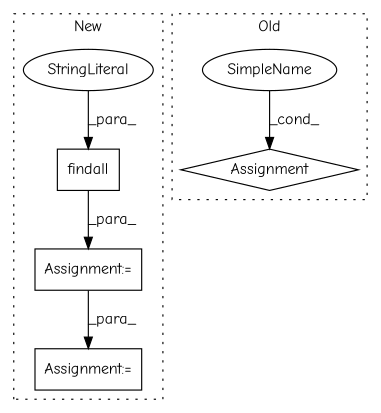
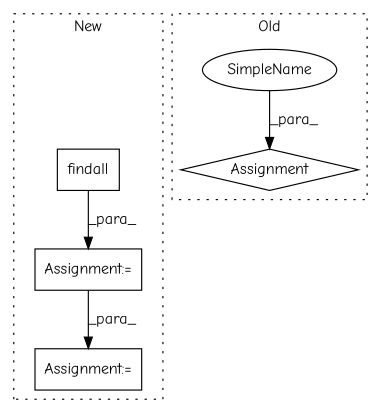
(88, 70) -> none
(294, 120) -> (294, 120)
